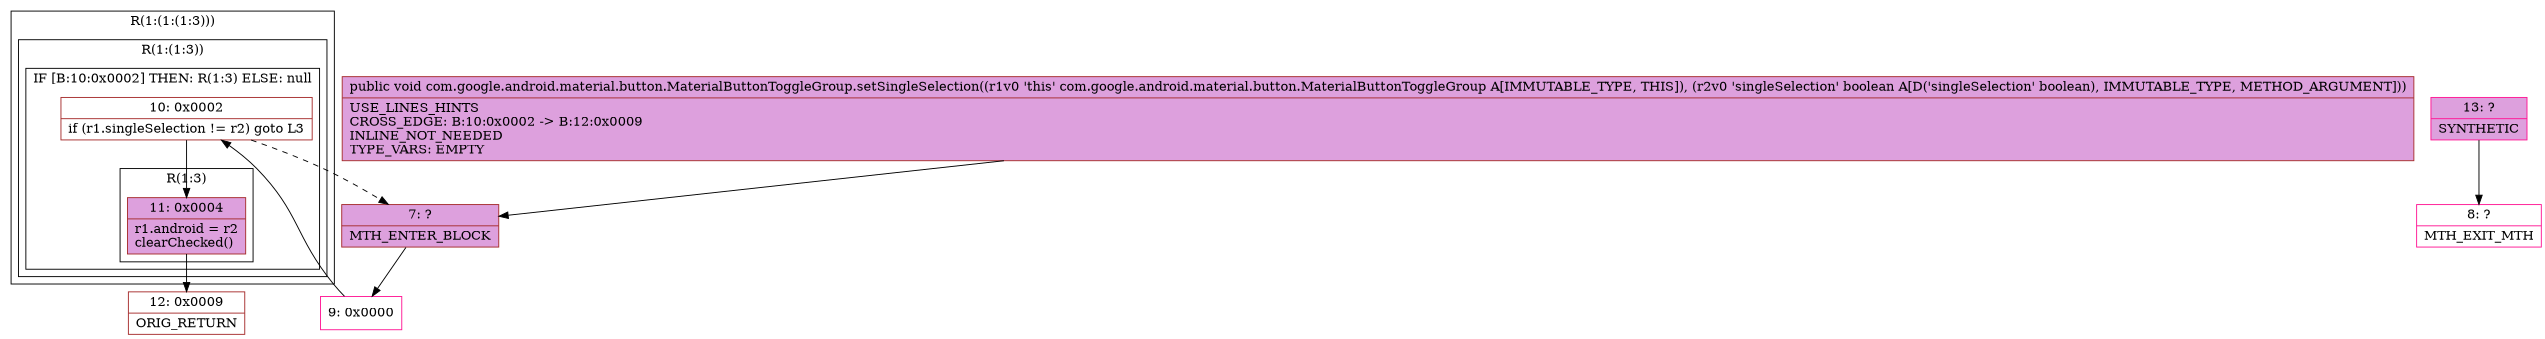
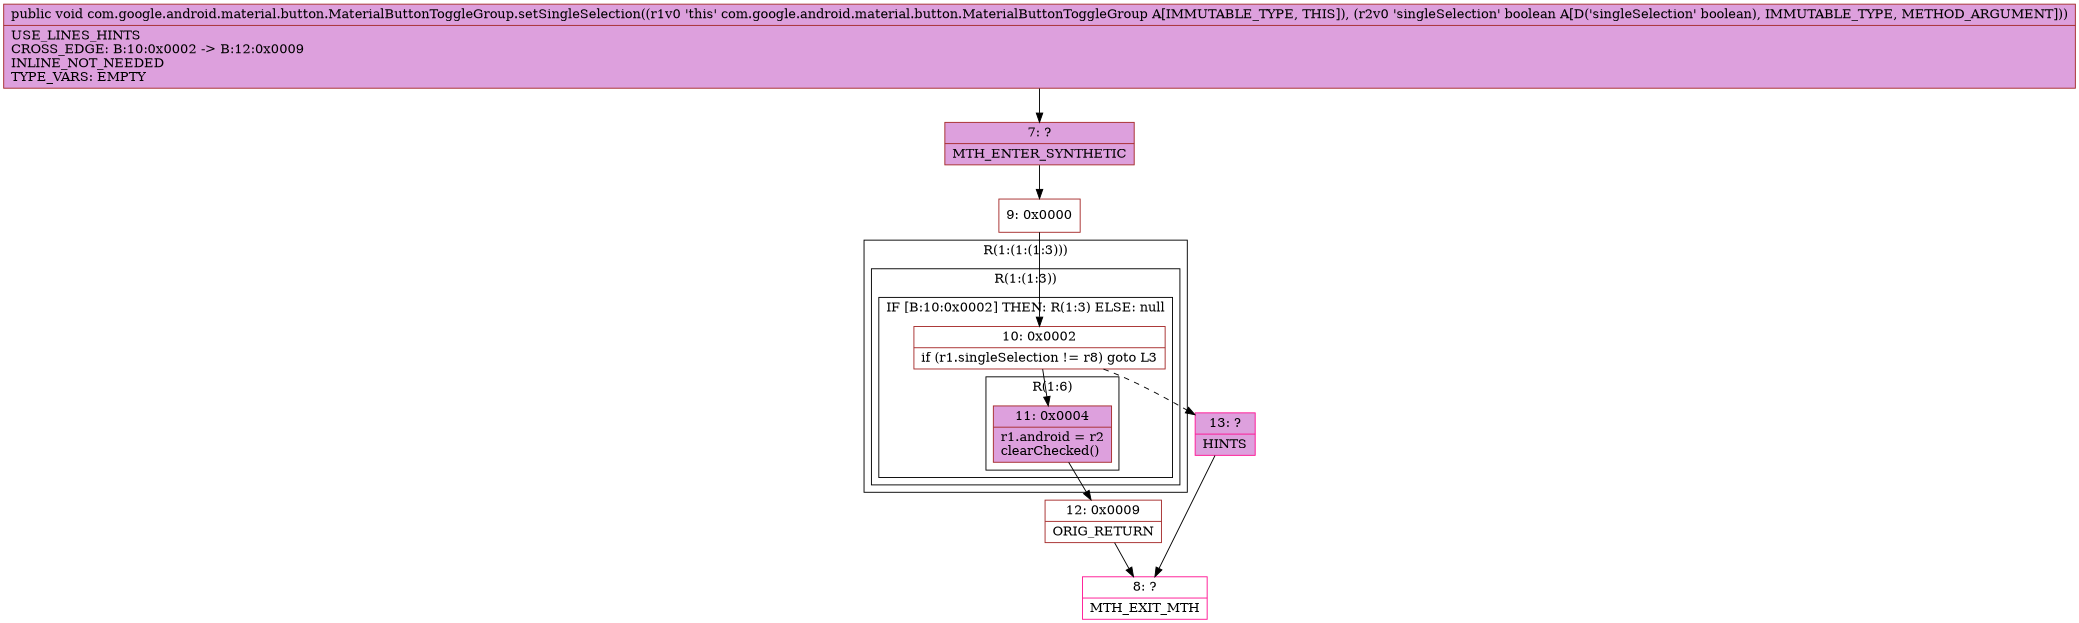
(187, 129) -> (1040, 358)
(2479, 129) -> (1225, 444)
(311, 163) -> (1146, 388)
(187, 179) -> (1052, 387)
(420, 236) -> (1040, 154)
(361, 313) -> (1040, 216)
none -> (1122, 556)
